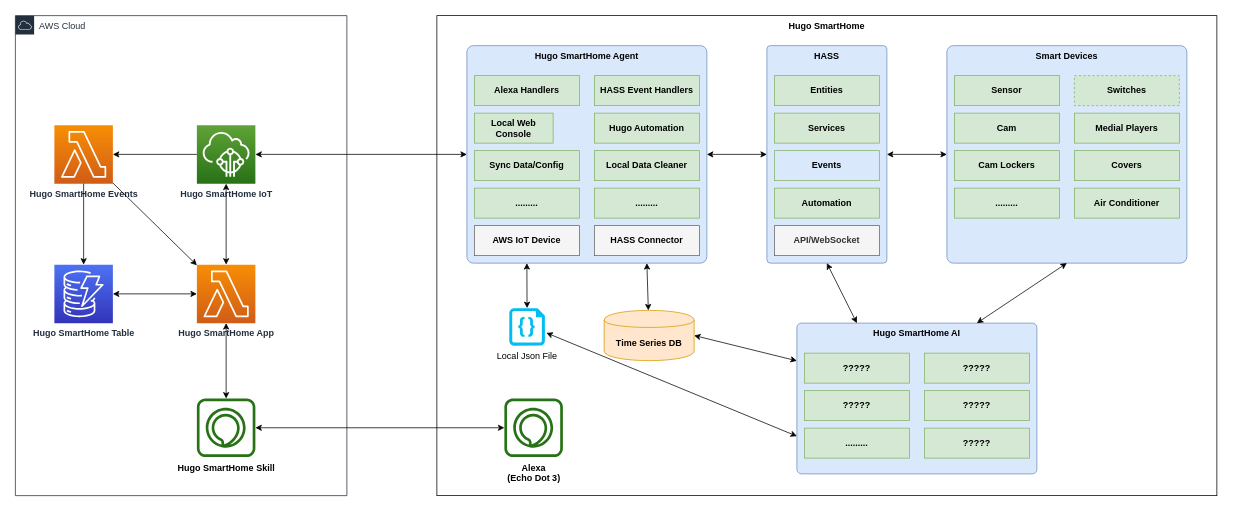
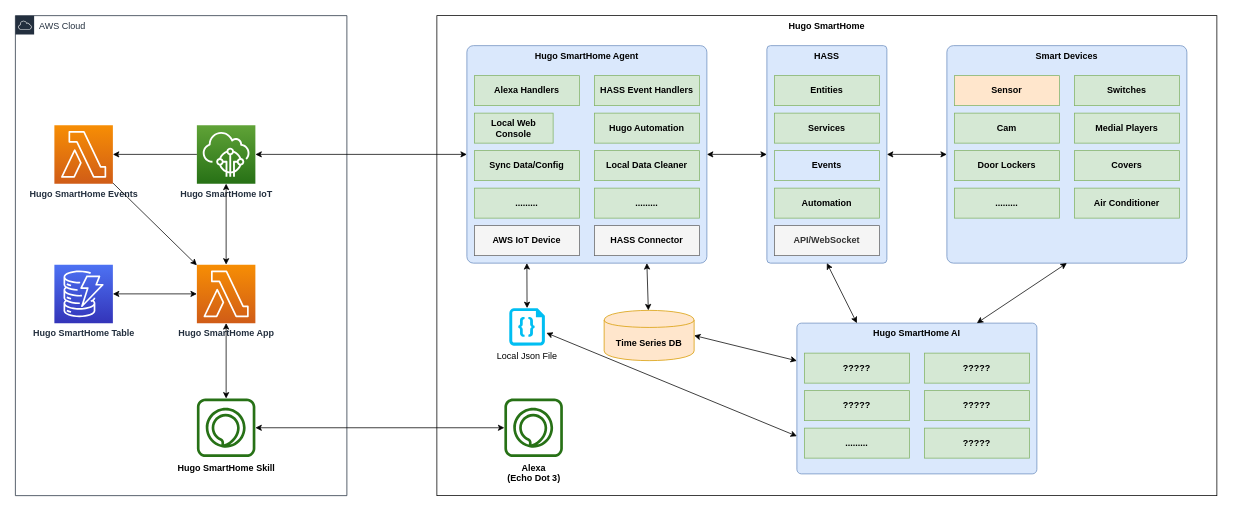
(1007, 90) -> (1007, 90)
(1127, 90) -> (1127, 90)
(1007, 165) -> (1007, 165)
(84, 221) -> none
